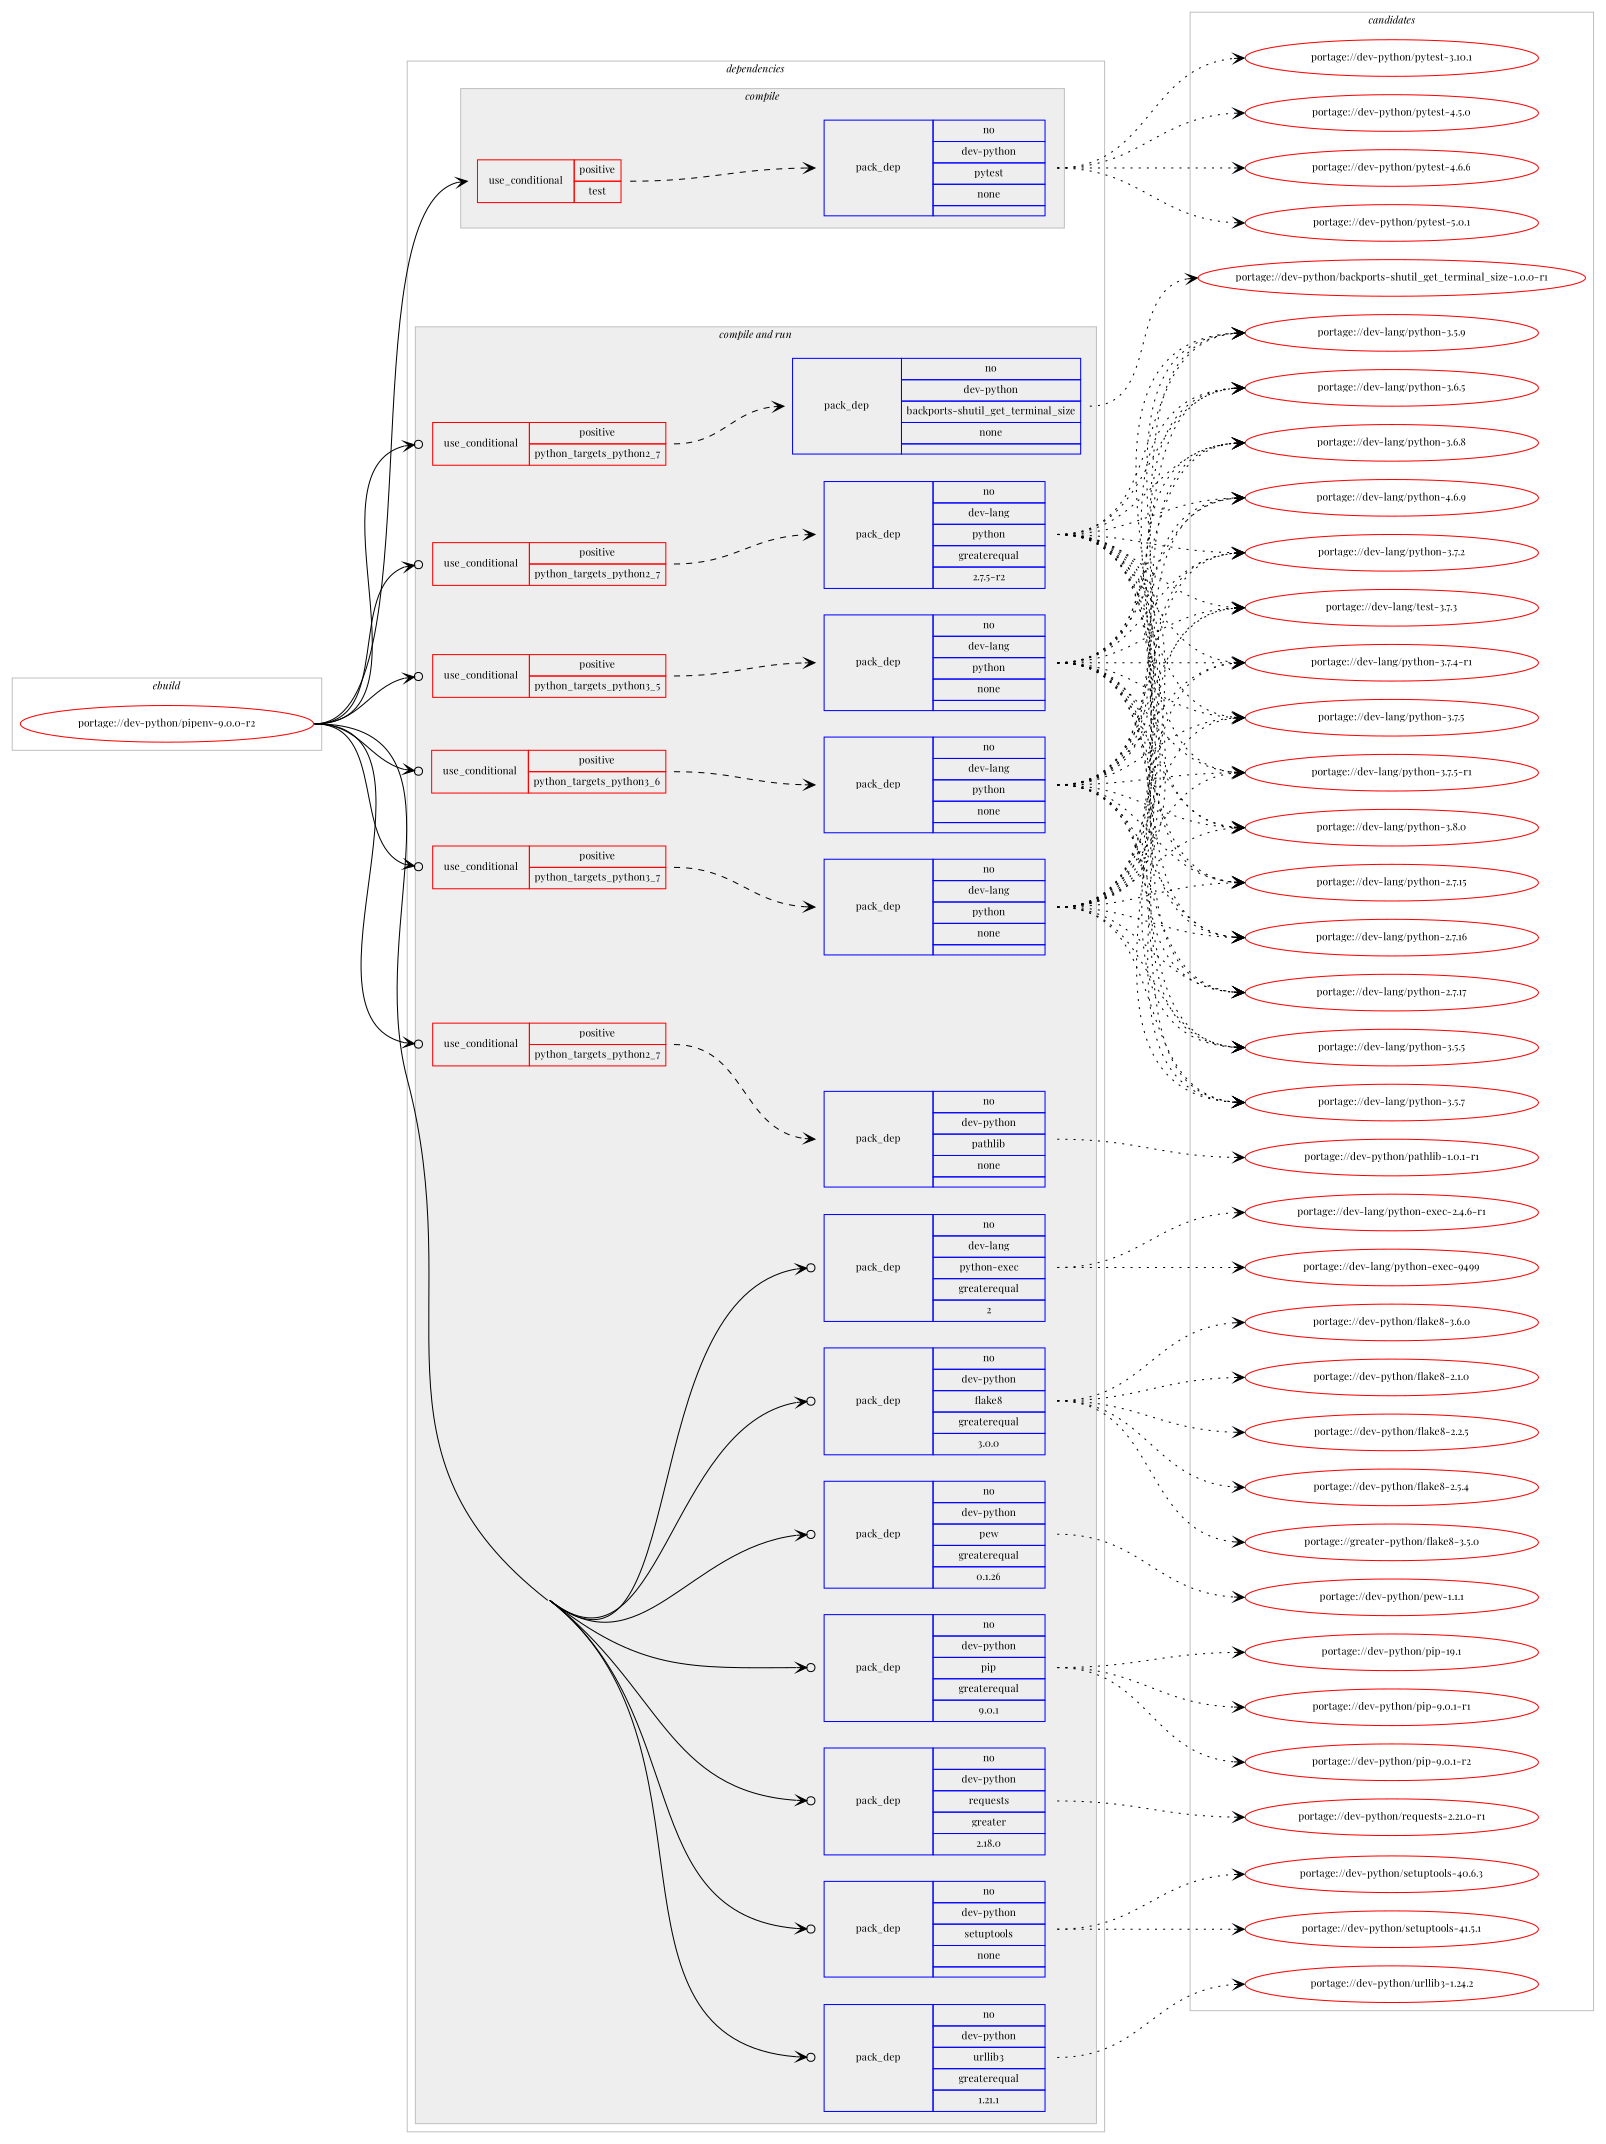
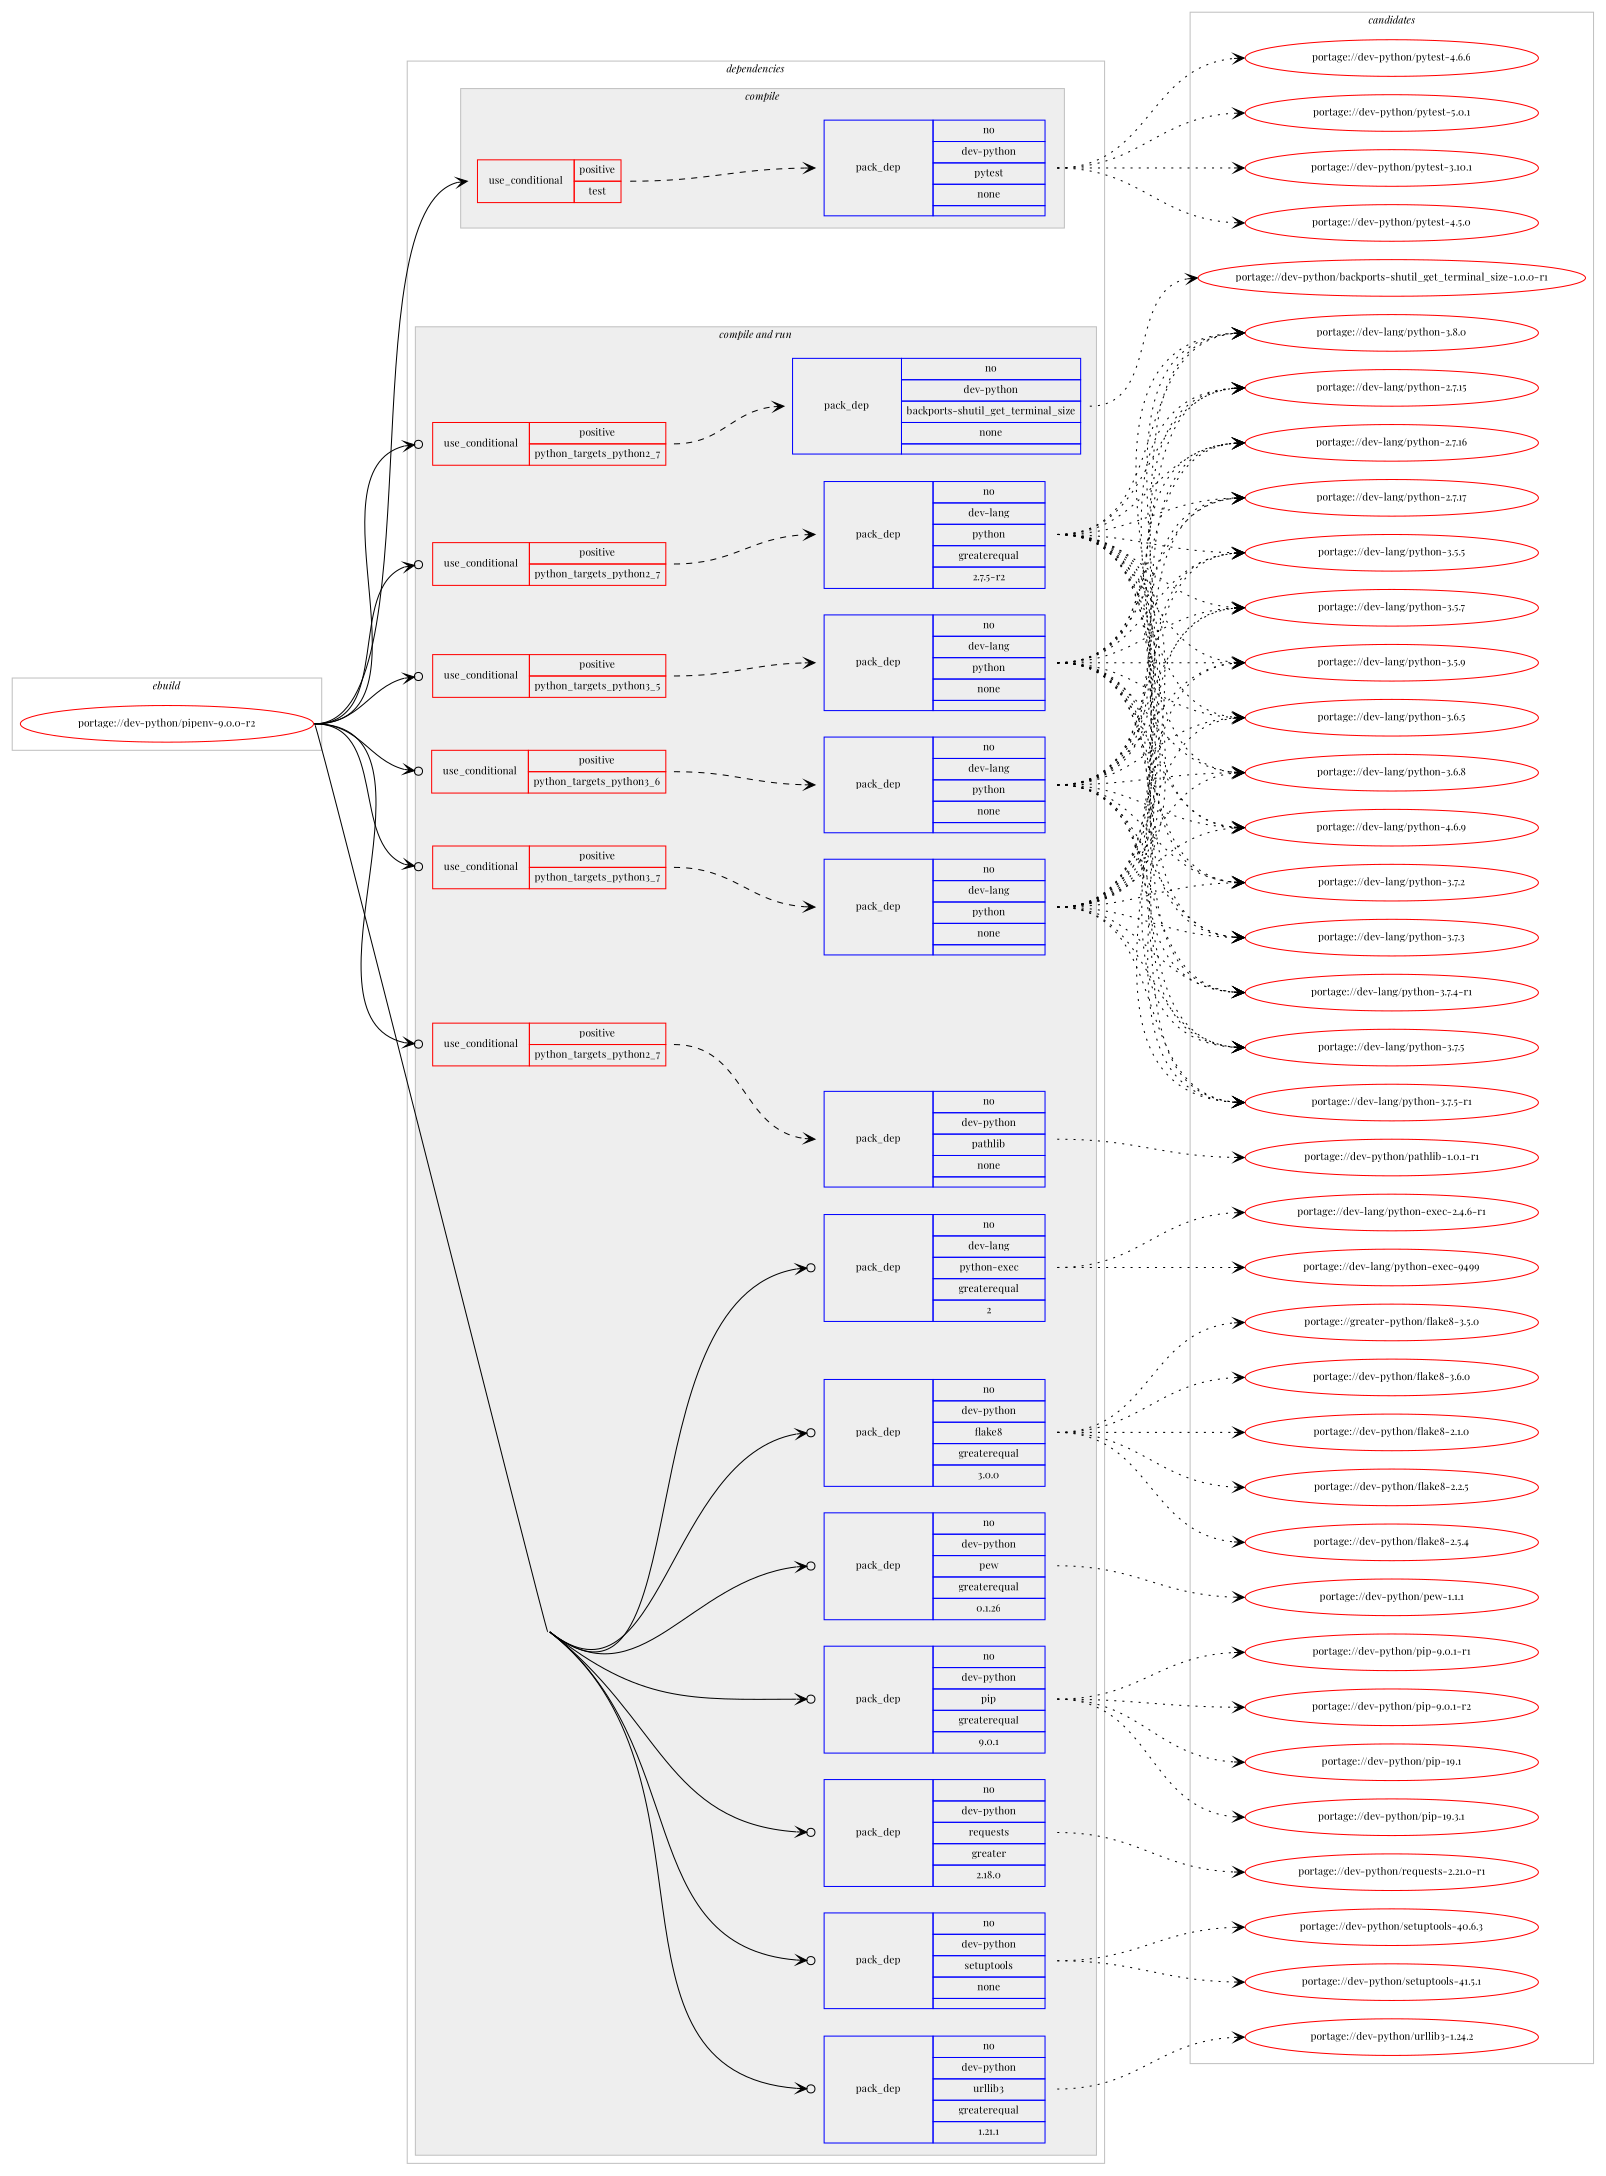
(1392, 608) -> (1392, 938)
none -> (1392, 1817)
